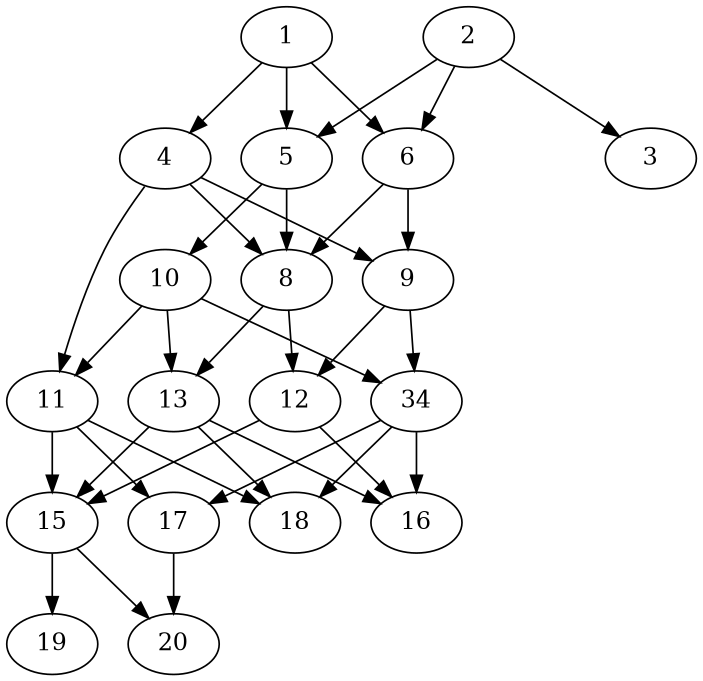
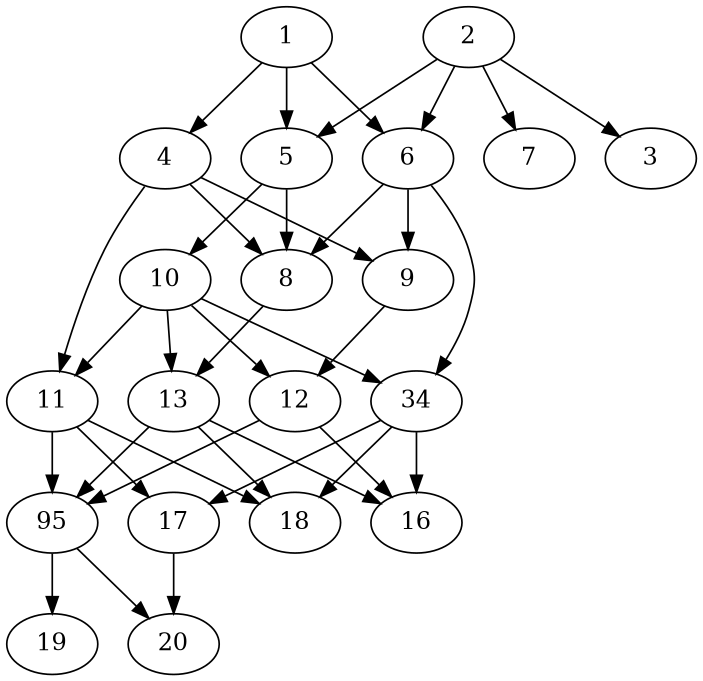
none -> (529, 158)
(290, 328) -> (222, 333)
(412, 332) -> (474, 270)
(52, 523) -> (52, 523)
